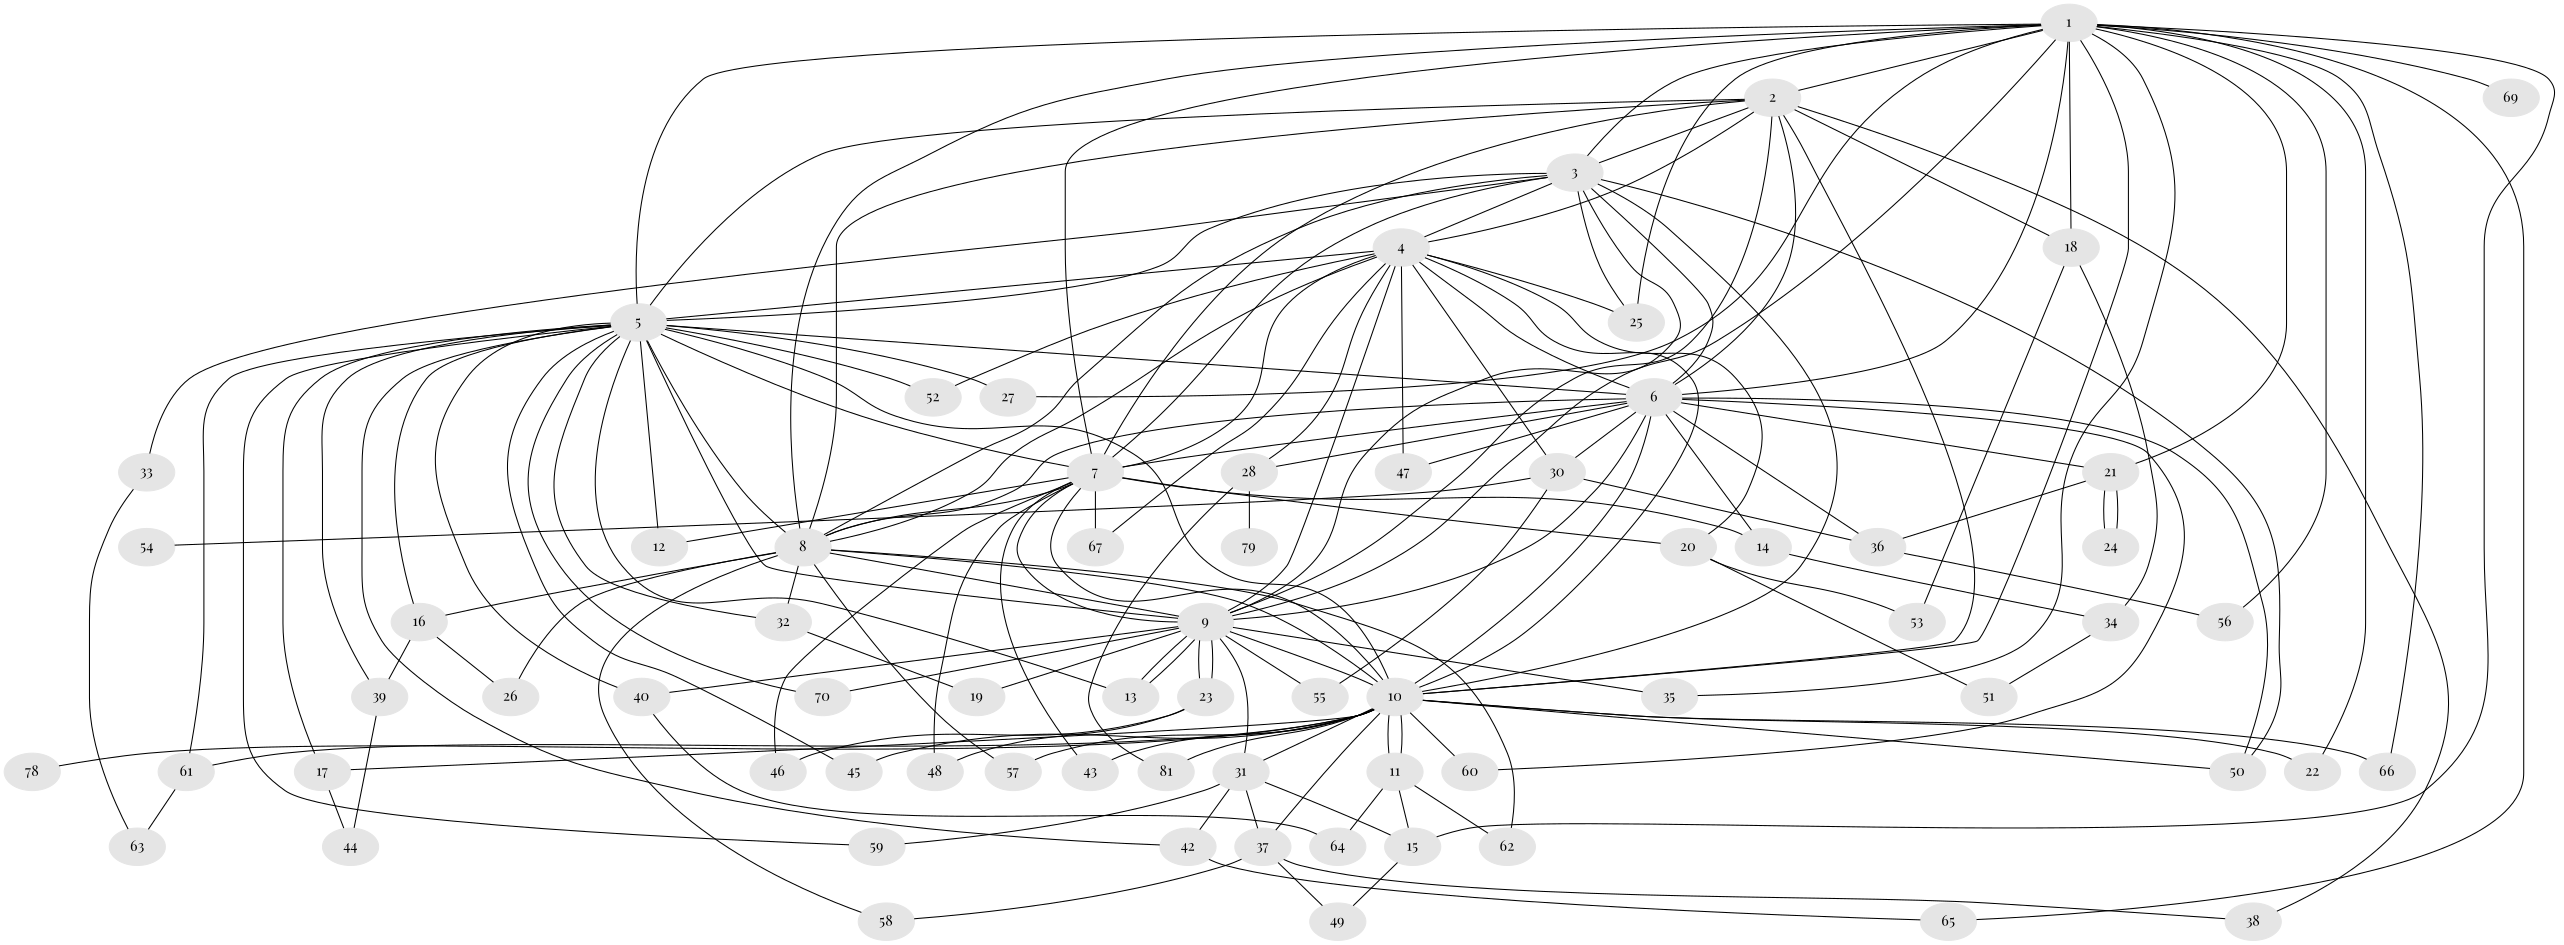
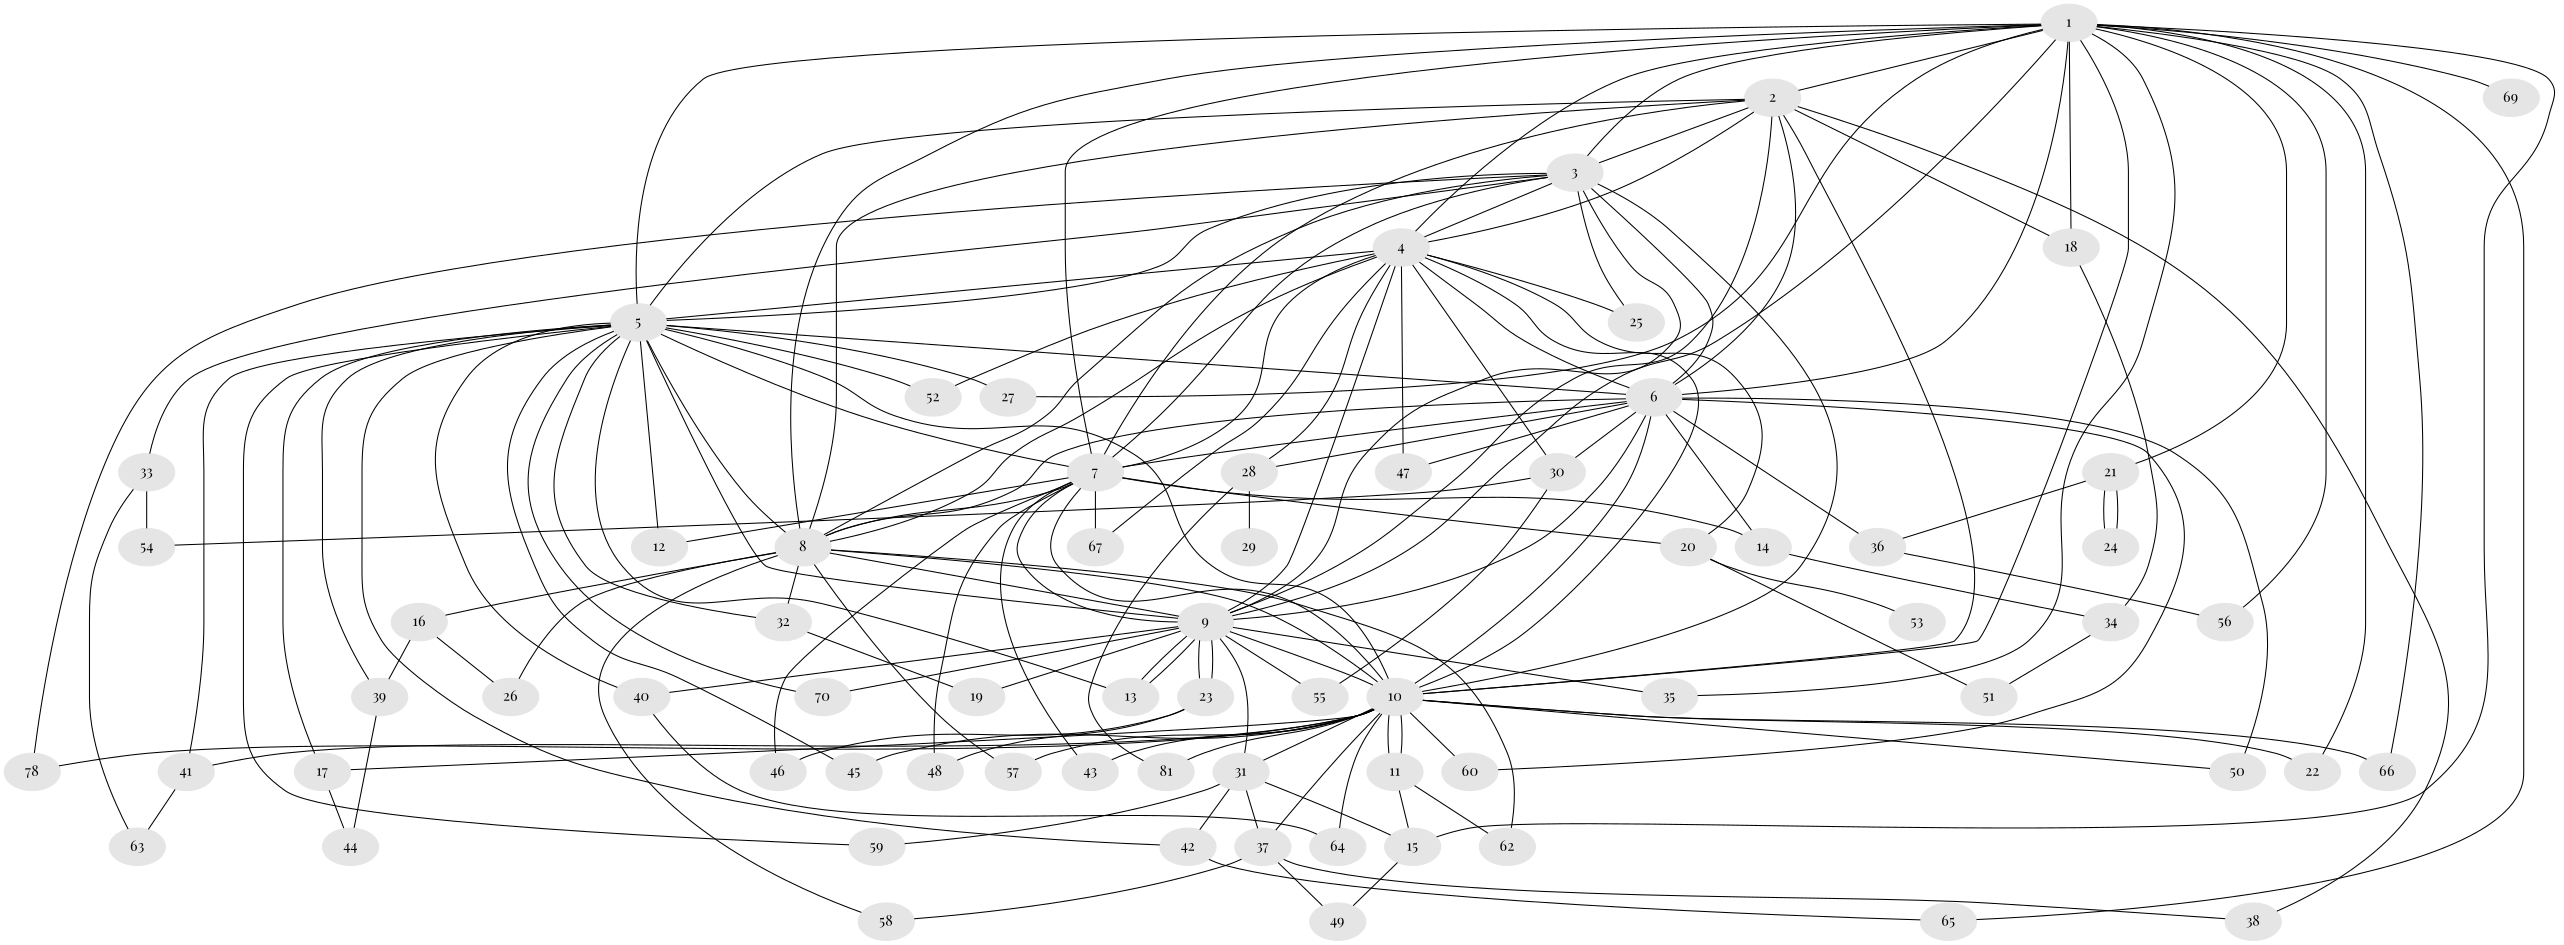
(1763, 65) -> (1702, 59)
(2069, 358) -> (686, 238)
(416, 396) -> none
(1882, 435) -> none
(1994, 435) -> none
none -> (147, 510)
(1718, 510) -> none
(1249, 547) -> (1249, 547)
(186, 772) -> (186, 772)
(1366, 809) -> (1352, 768)
